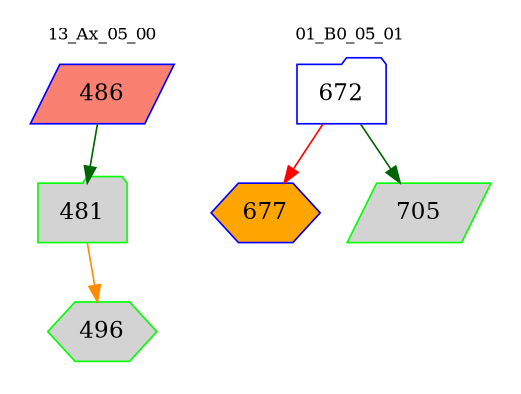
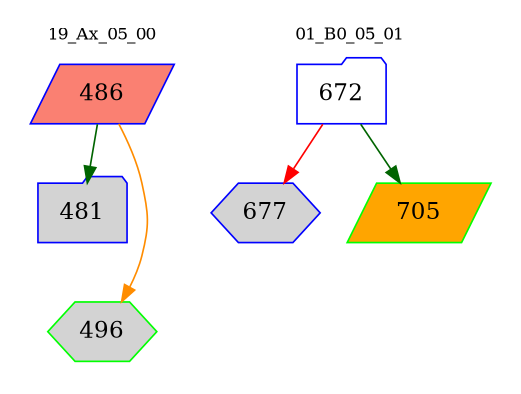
(102, 35) -> (102, 35)
(82, 213) -> (82, 213)
(266, 213) -> (266, 213)
(419, 213) -> (419, 213)
(91, 264) -> (146, 204)
